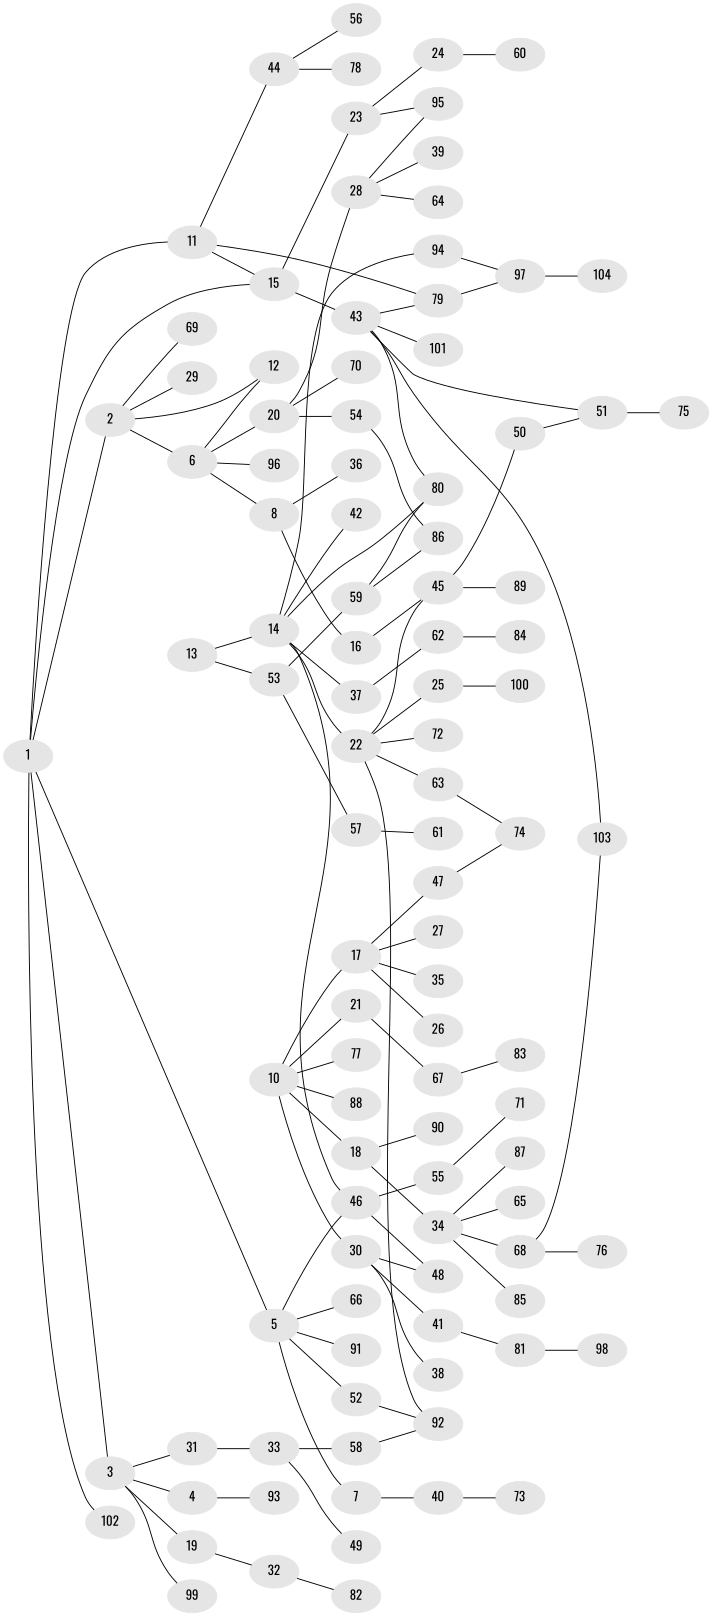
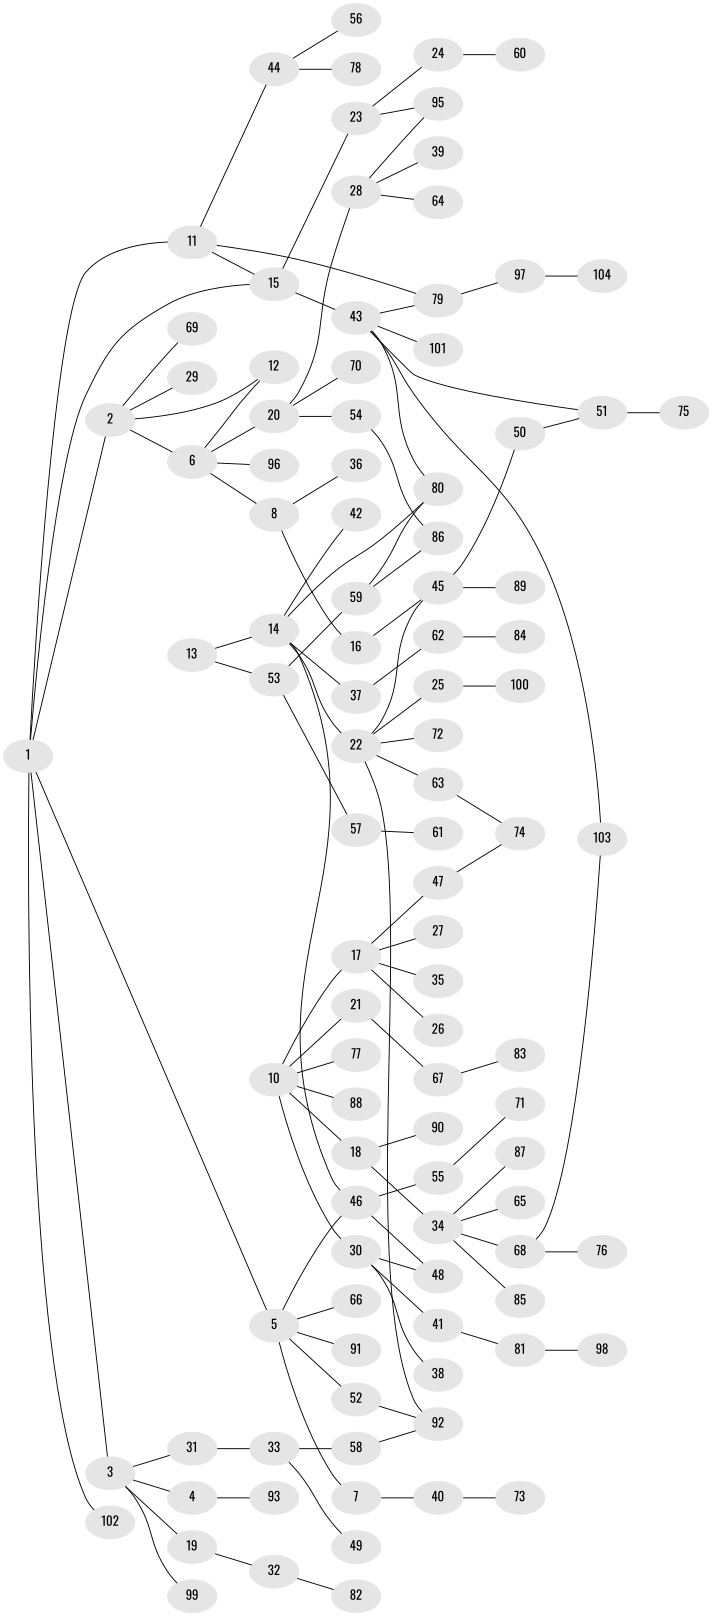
(438, 251) -> none
